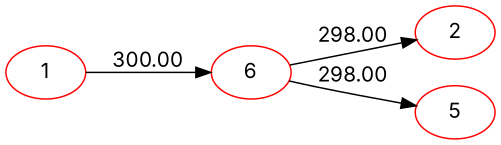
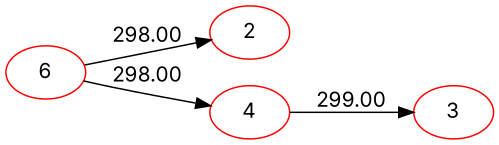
(46, 72) -> none
none -> (454, 112)
(455, 112) -> (250, 112)
